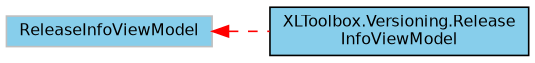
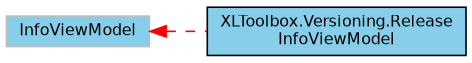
(109, 31) -> (78, 31)
